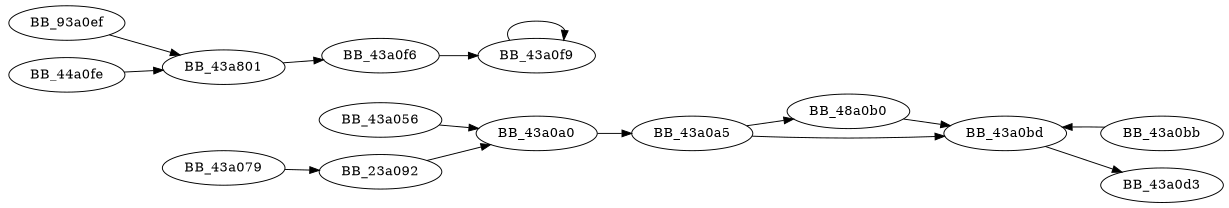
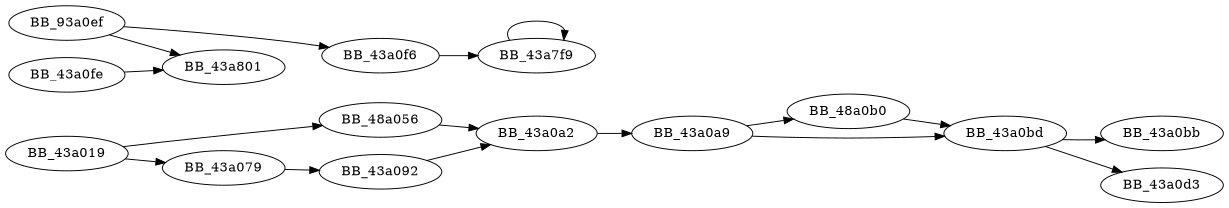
(537, 56) -> (537, 56)
(299, 62) -> (222, 35)
(67, 75) -> (67, 75)
(381, 120) -> (381, 120)
(1089, 127) -> (1079, 140)
(537, 133) -> (537, 133)
(692, 133) -> (692, 133)
none -> (67, 154)
(381, 172) -> (381, 172)
